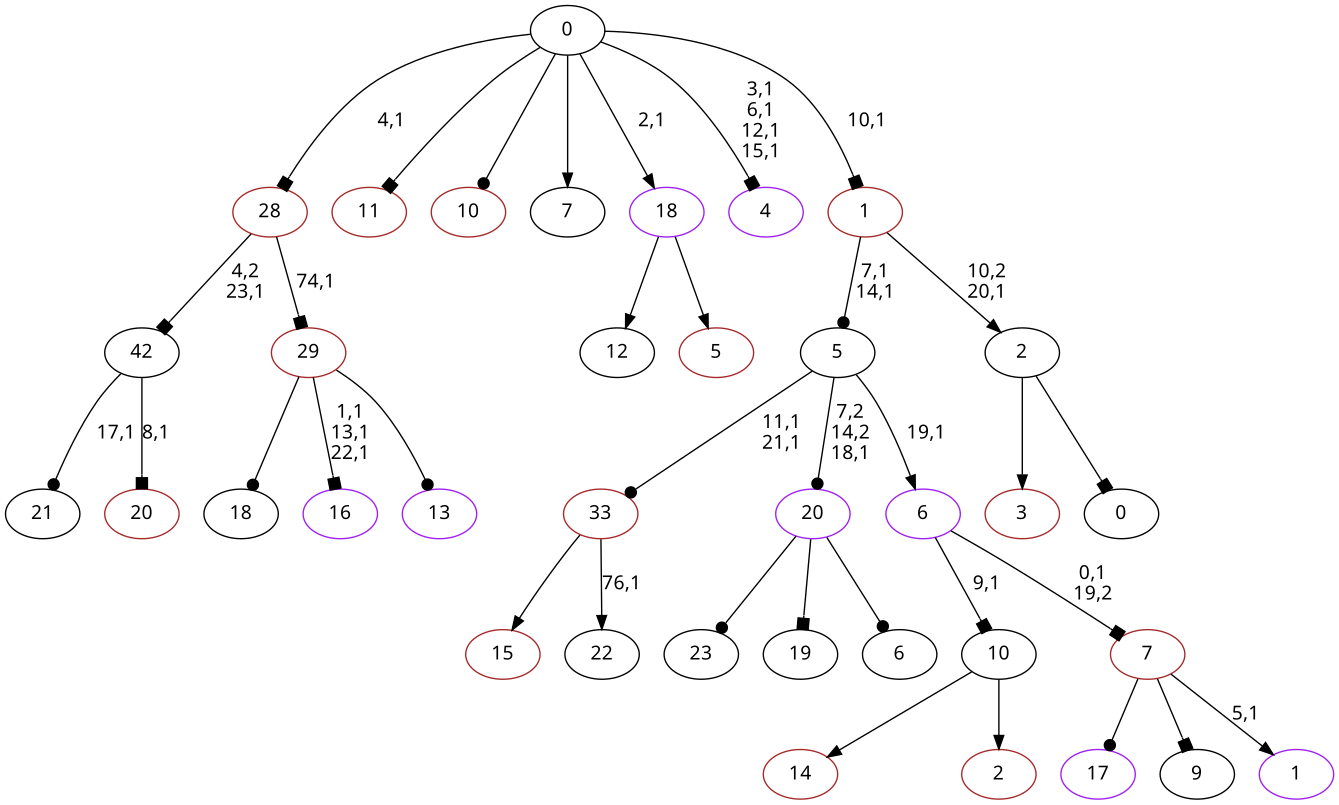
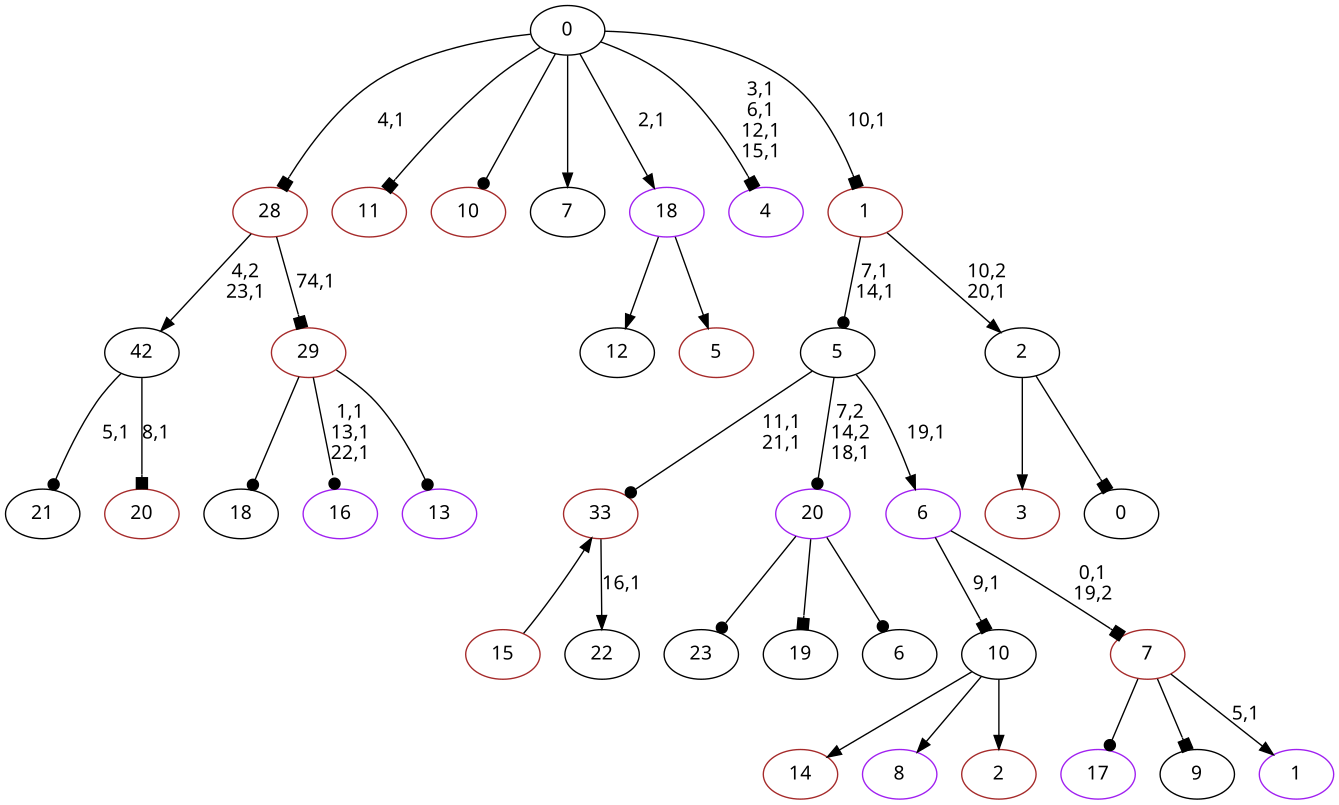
(211, 277) -> (211, 277)
(323, 426) -> (323, 426)
(116, 433) -> (116, 433)
(548, 576) -> (555, 592)
(622, 584) -> (622, 584)
none -> (900, 774)
